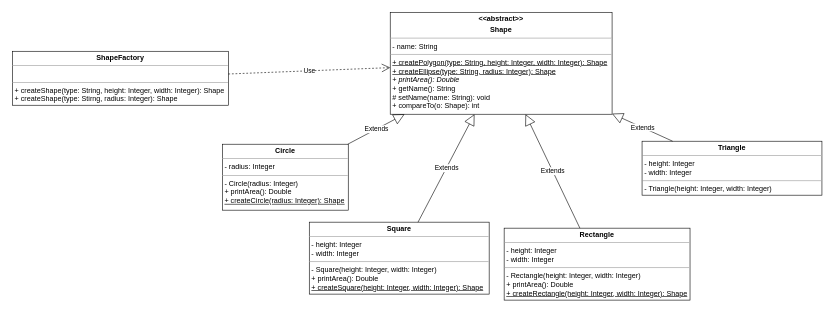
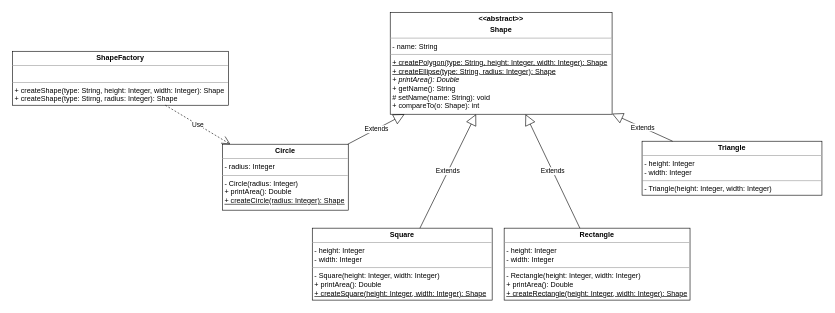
(310, 71) -> (198, 125)
(399, 258) -> (402, 264)
